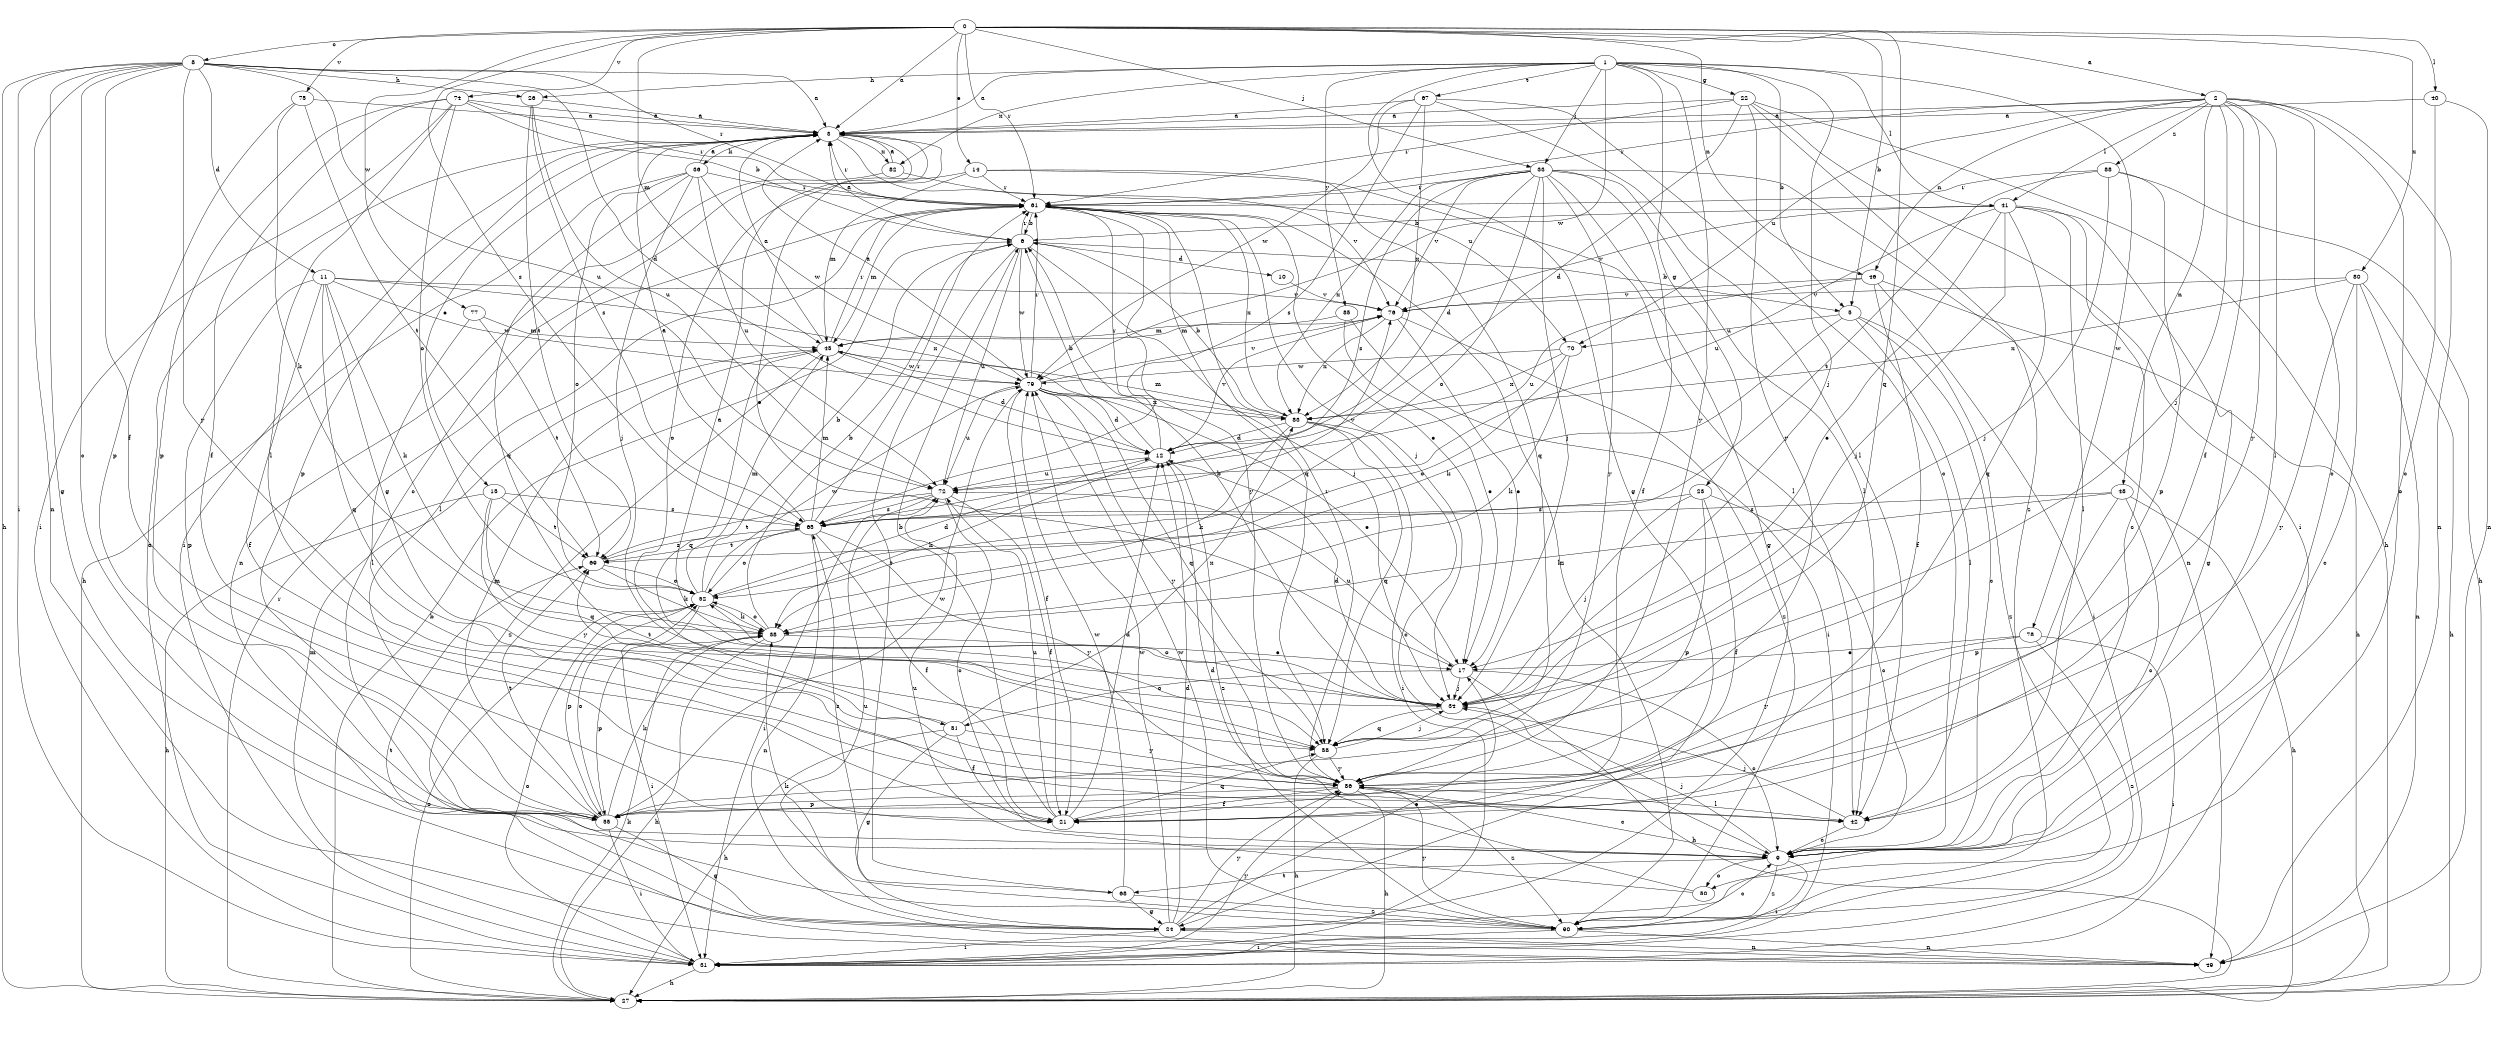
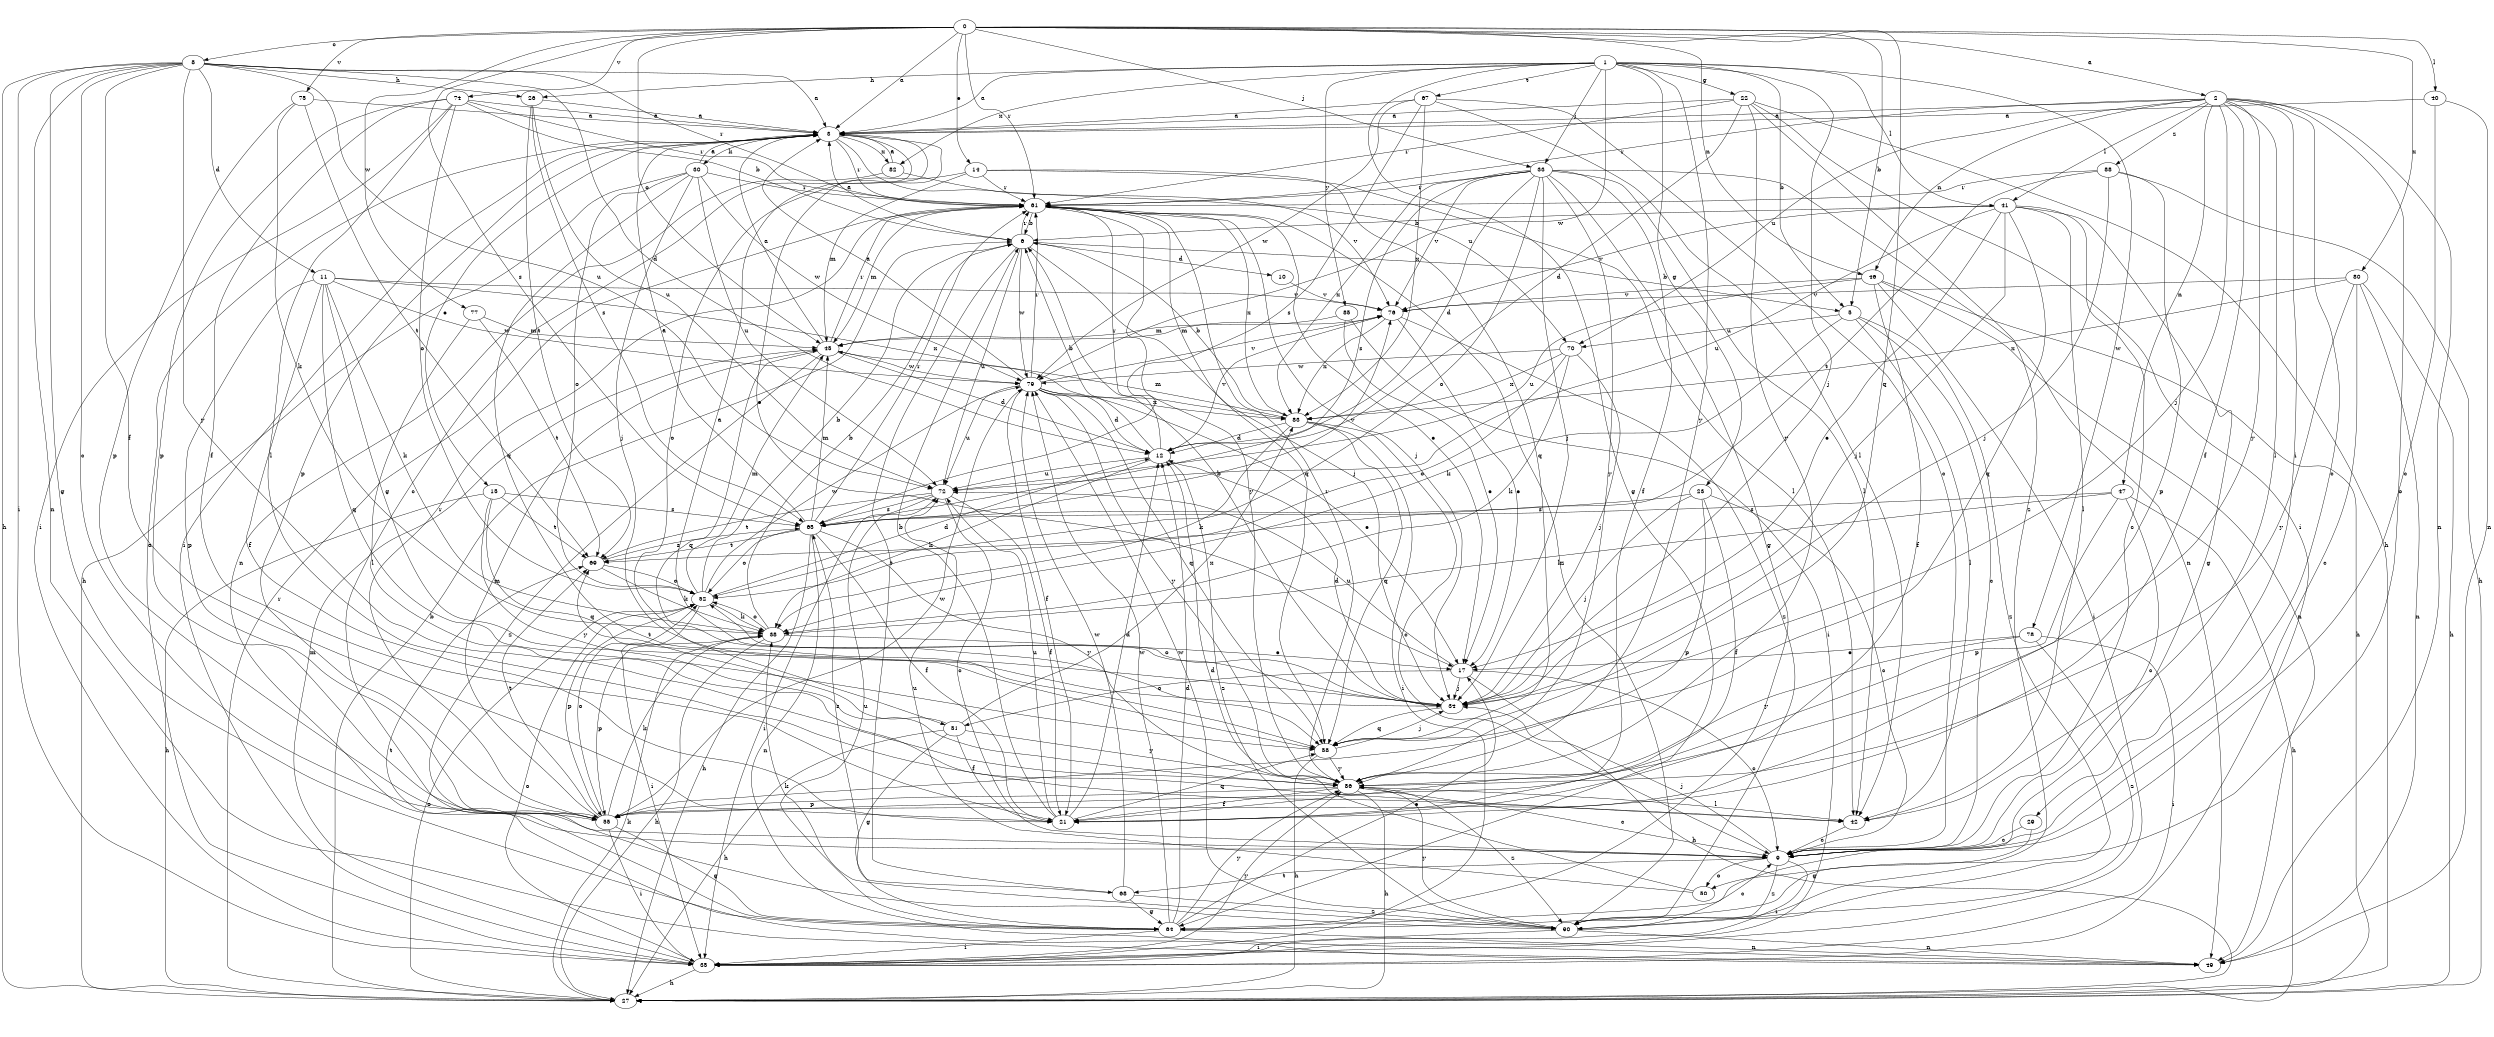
(697, 170) -> (697, 170)
(647, 188) -> (647, 188)
(860, 190) -> (877, 193)
(2122, 492) -> (2122, 492)
(441, 510) -> (441, 510)
none -> (2250, 542)
(1661, 746) -> (1589, 543)
none -> (708, 754)
none -> (2031, 822)
(1170, 930) -> (1170, 930)
(704, 965) -> (704, 965)
